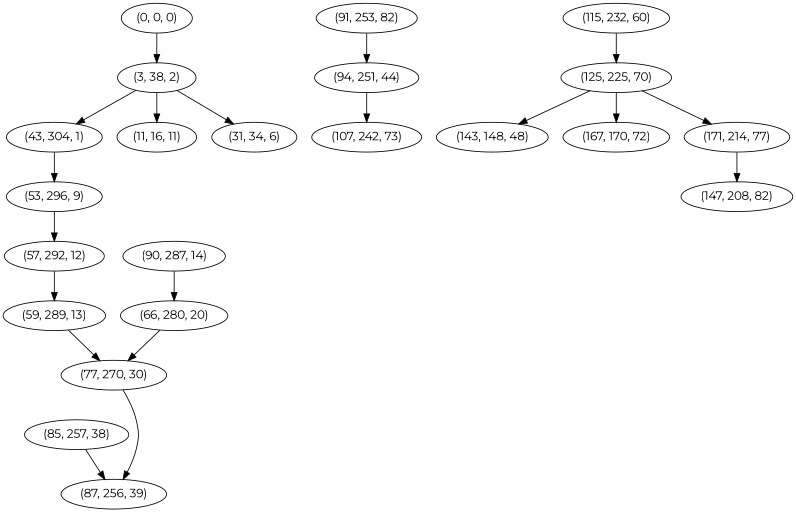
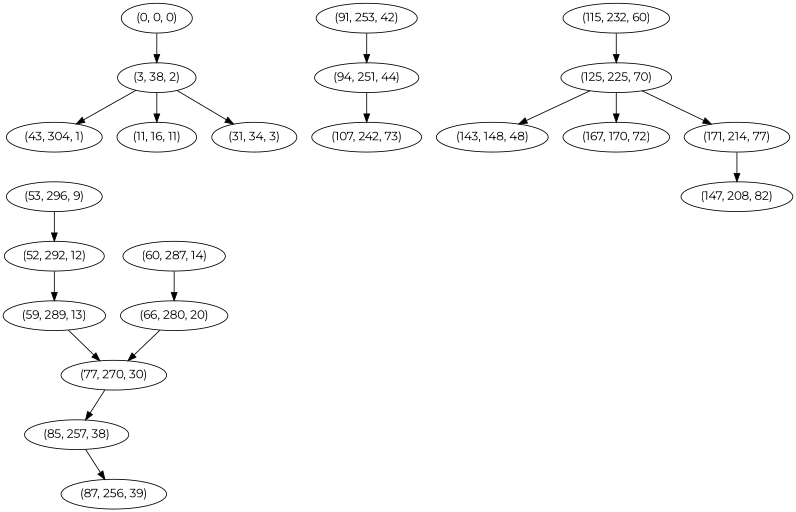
(367, 18) -> (367, 18)
(254, 137) -> (254, 137)
(54, 163) -> none
(54, 256) -> (54, 256)
(174, 256) -> (174, 256)
(138, 430) -> (97, 402)
